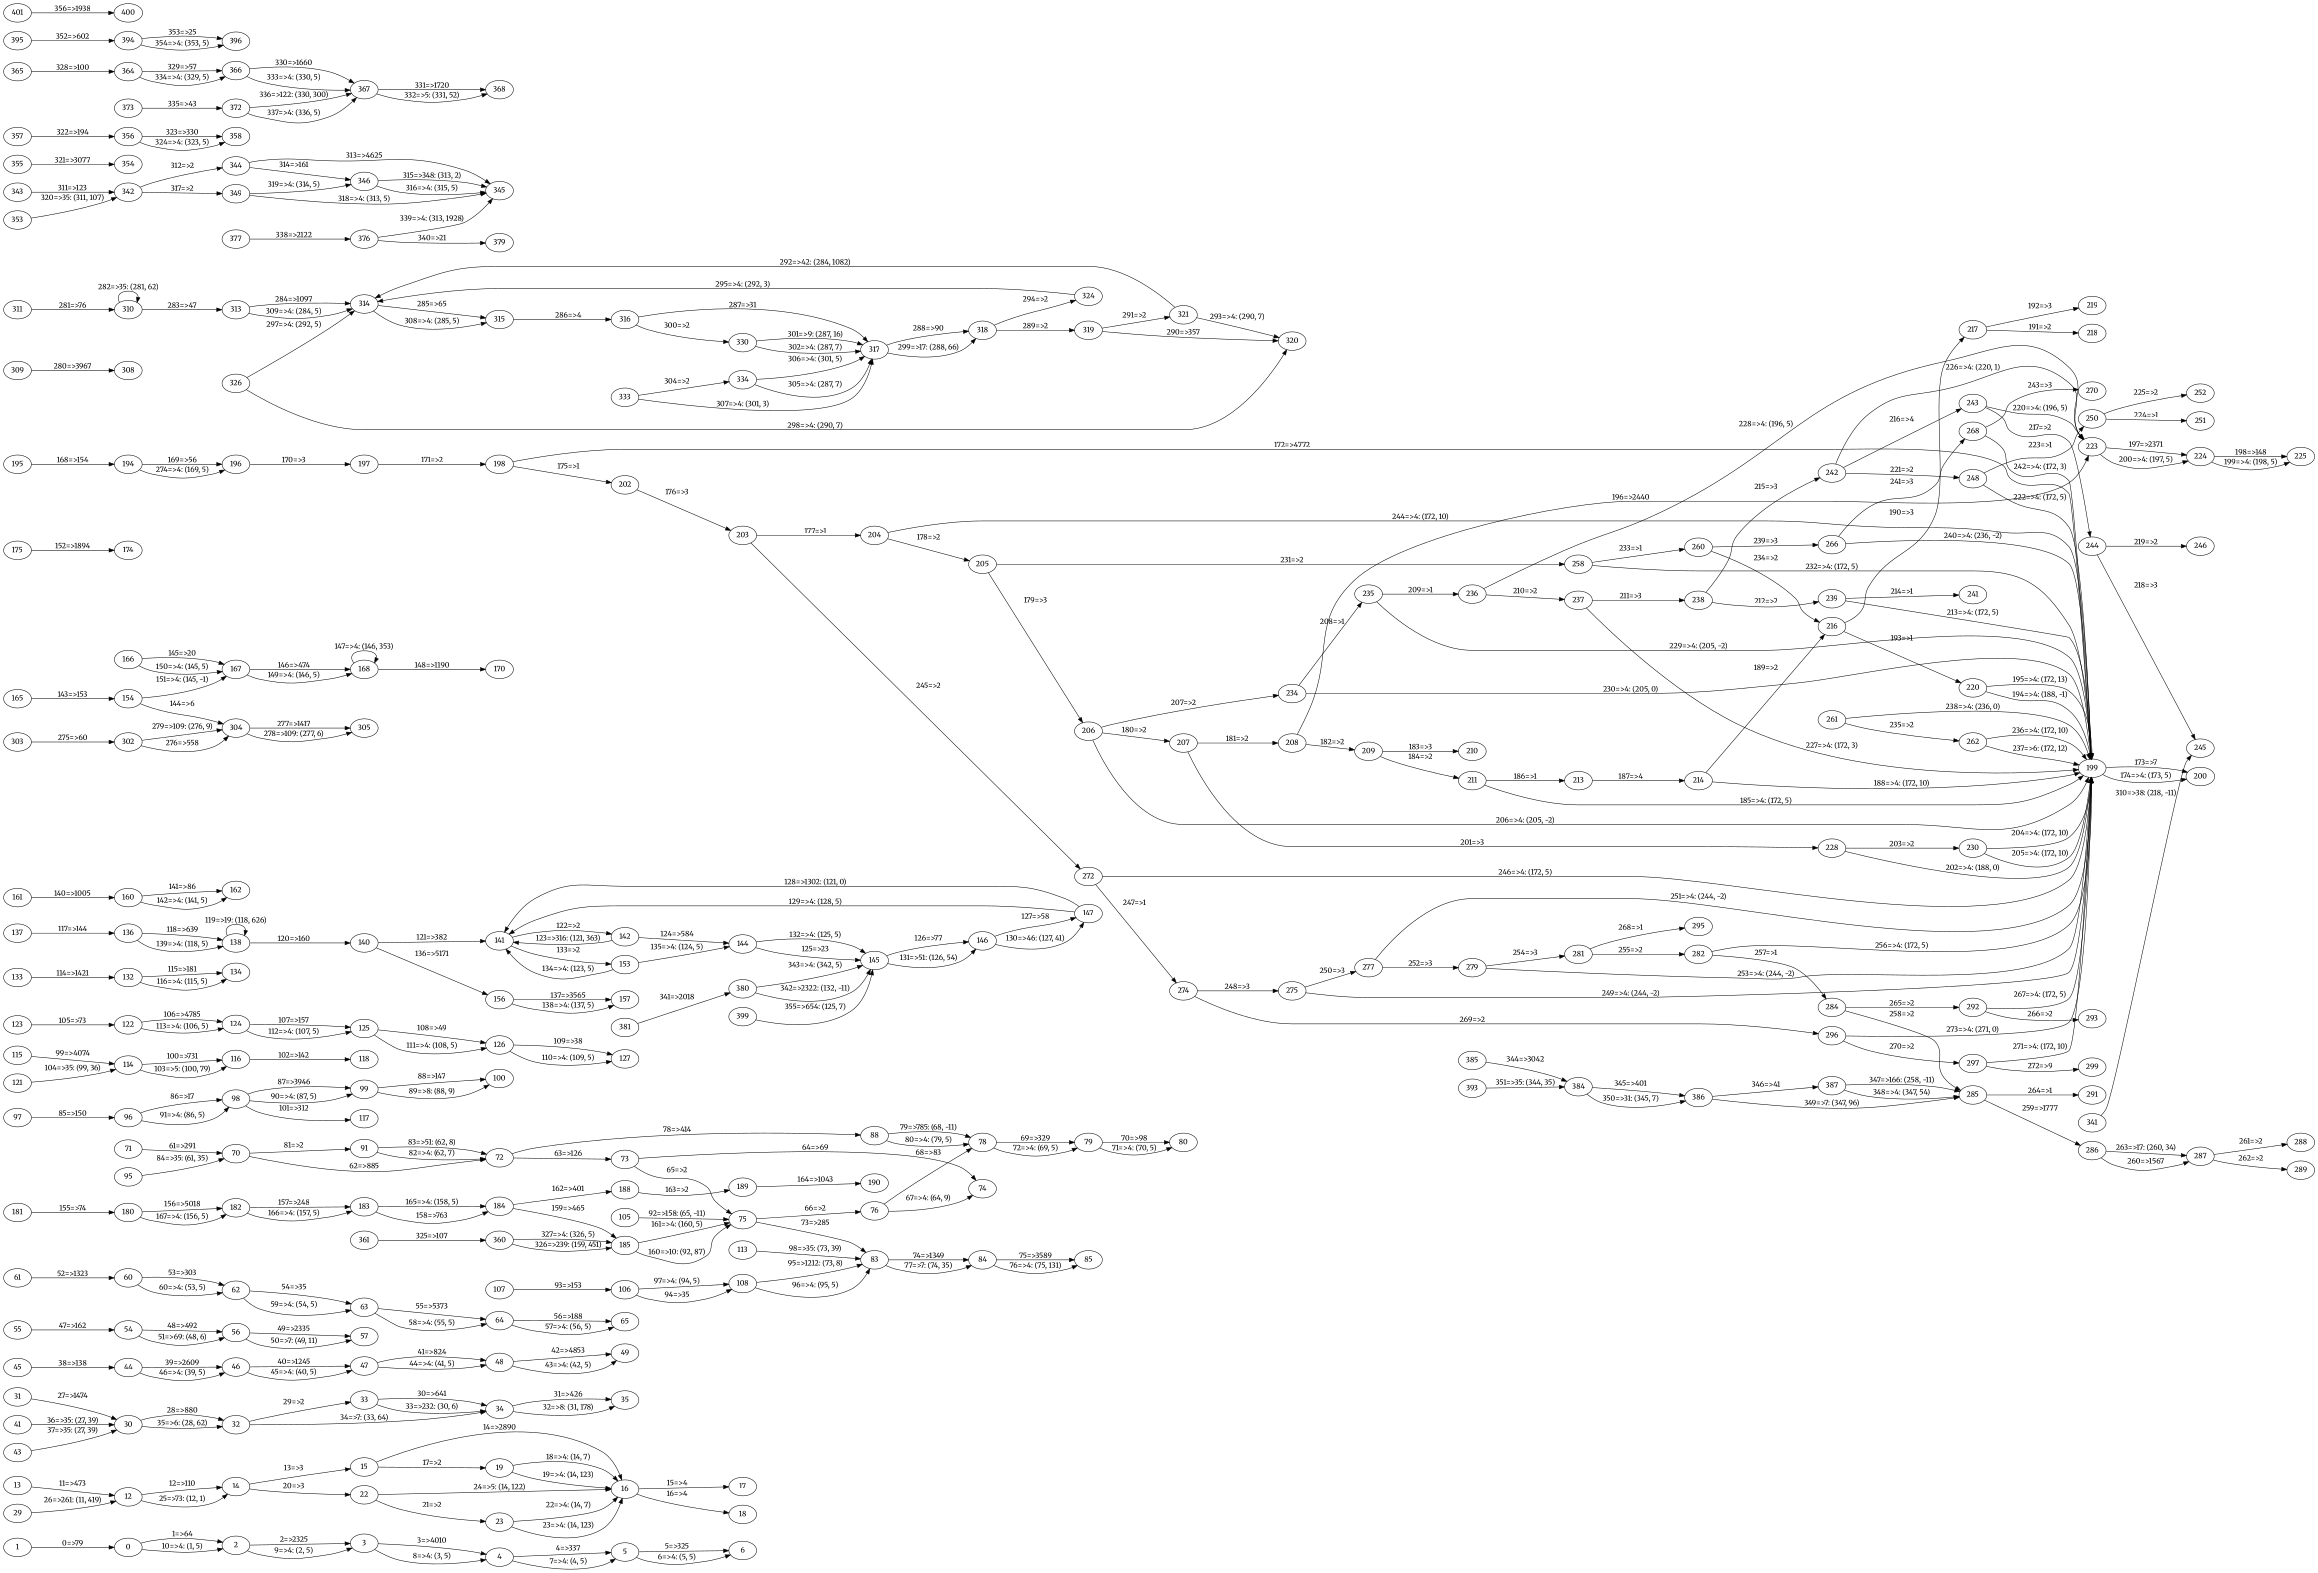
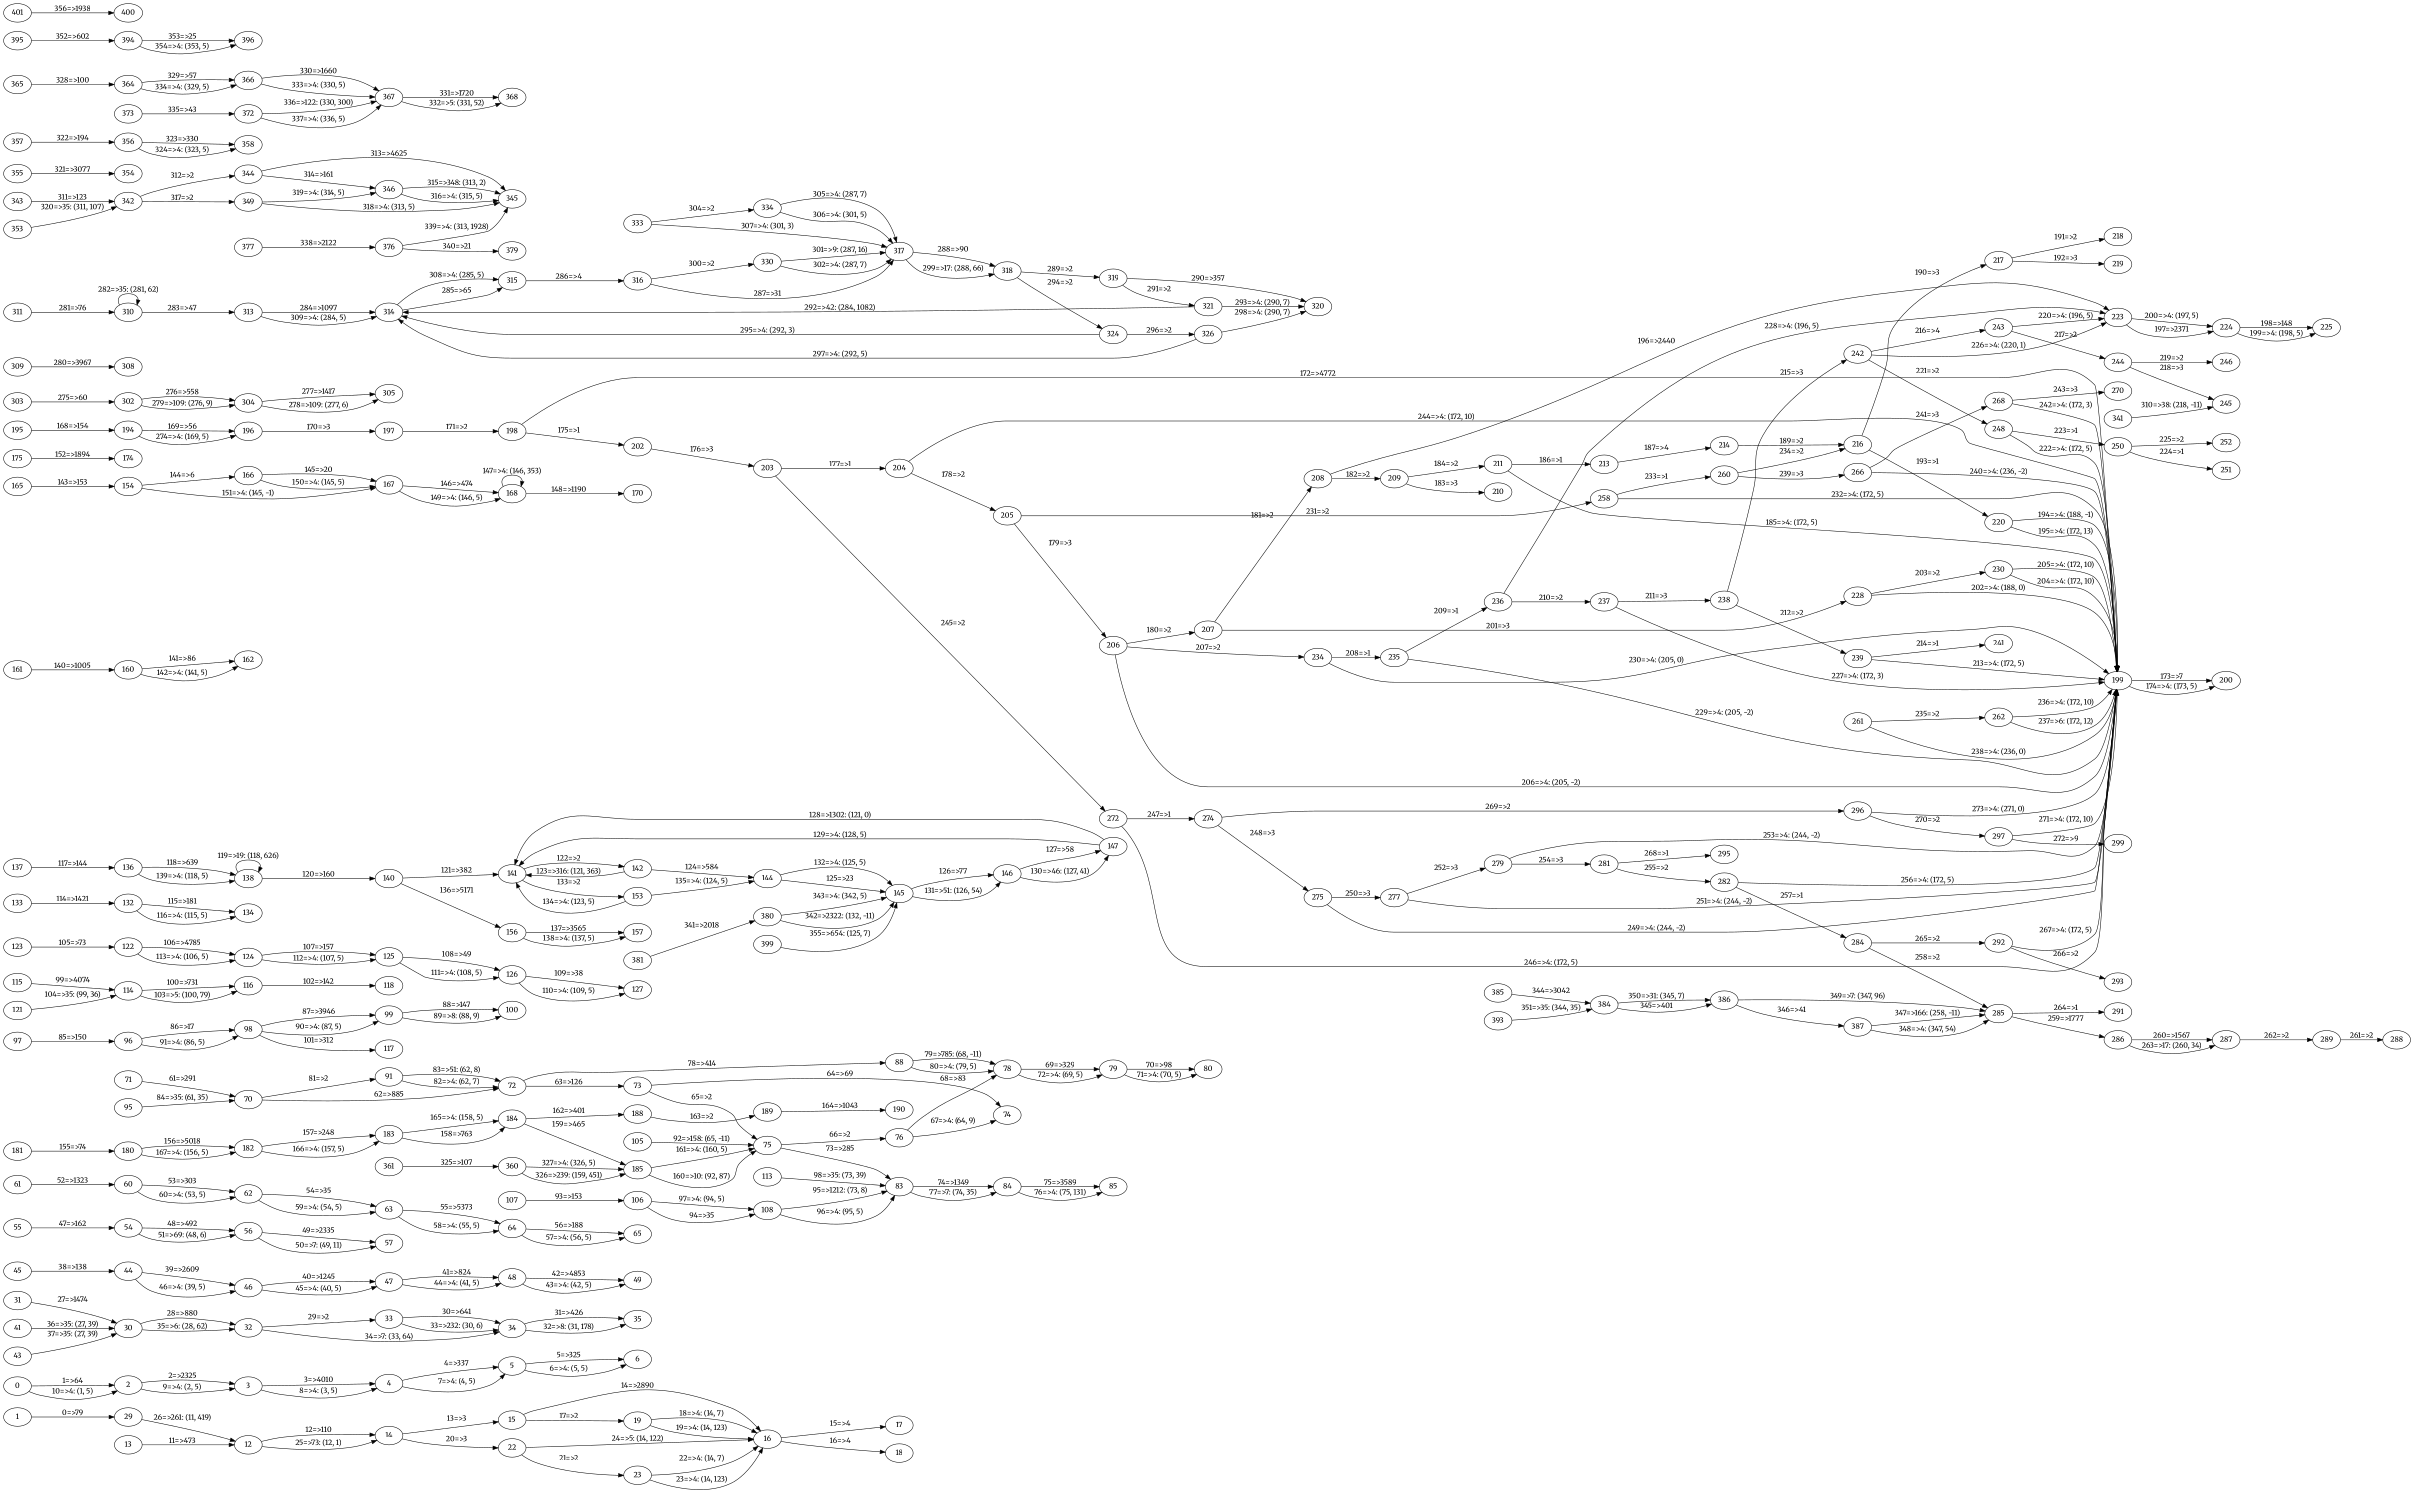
none -> (1158, 334)
(179, 714) -> (186, 481)
(1894, 789) -> none
(2248, 1150) -> (2359, 1040)
(70, 1547) -> (70, 1417)
